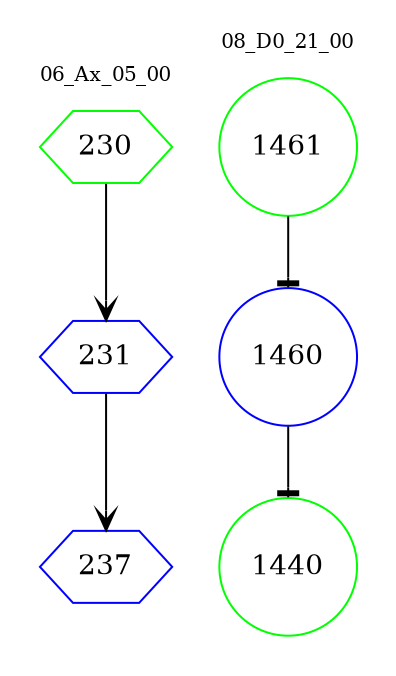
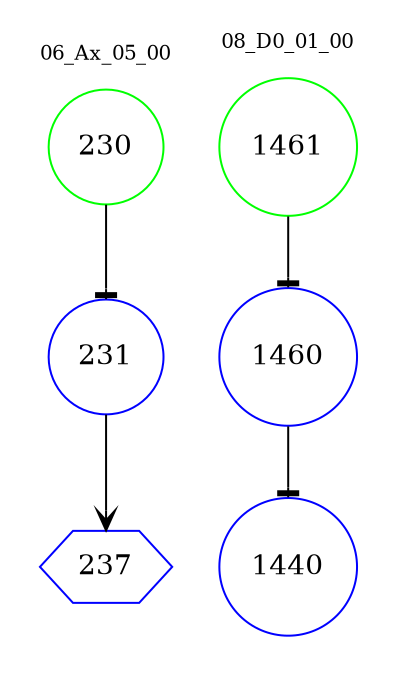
(288, 43) -> (288, 43)
(106, 147) -> (106, 147)
(106, 242) -> (106, 247)
(106, 357) -> (106, 357)
(288, 567) -> (288, 567)
